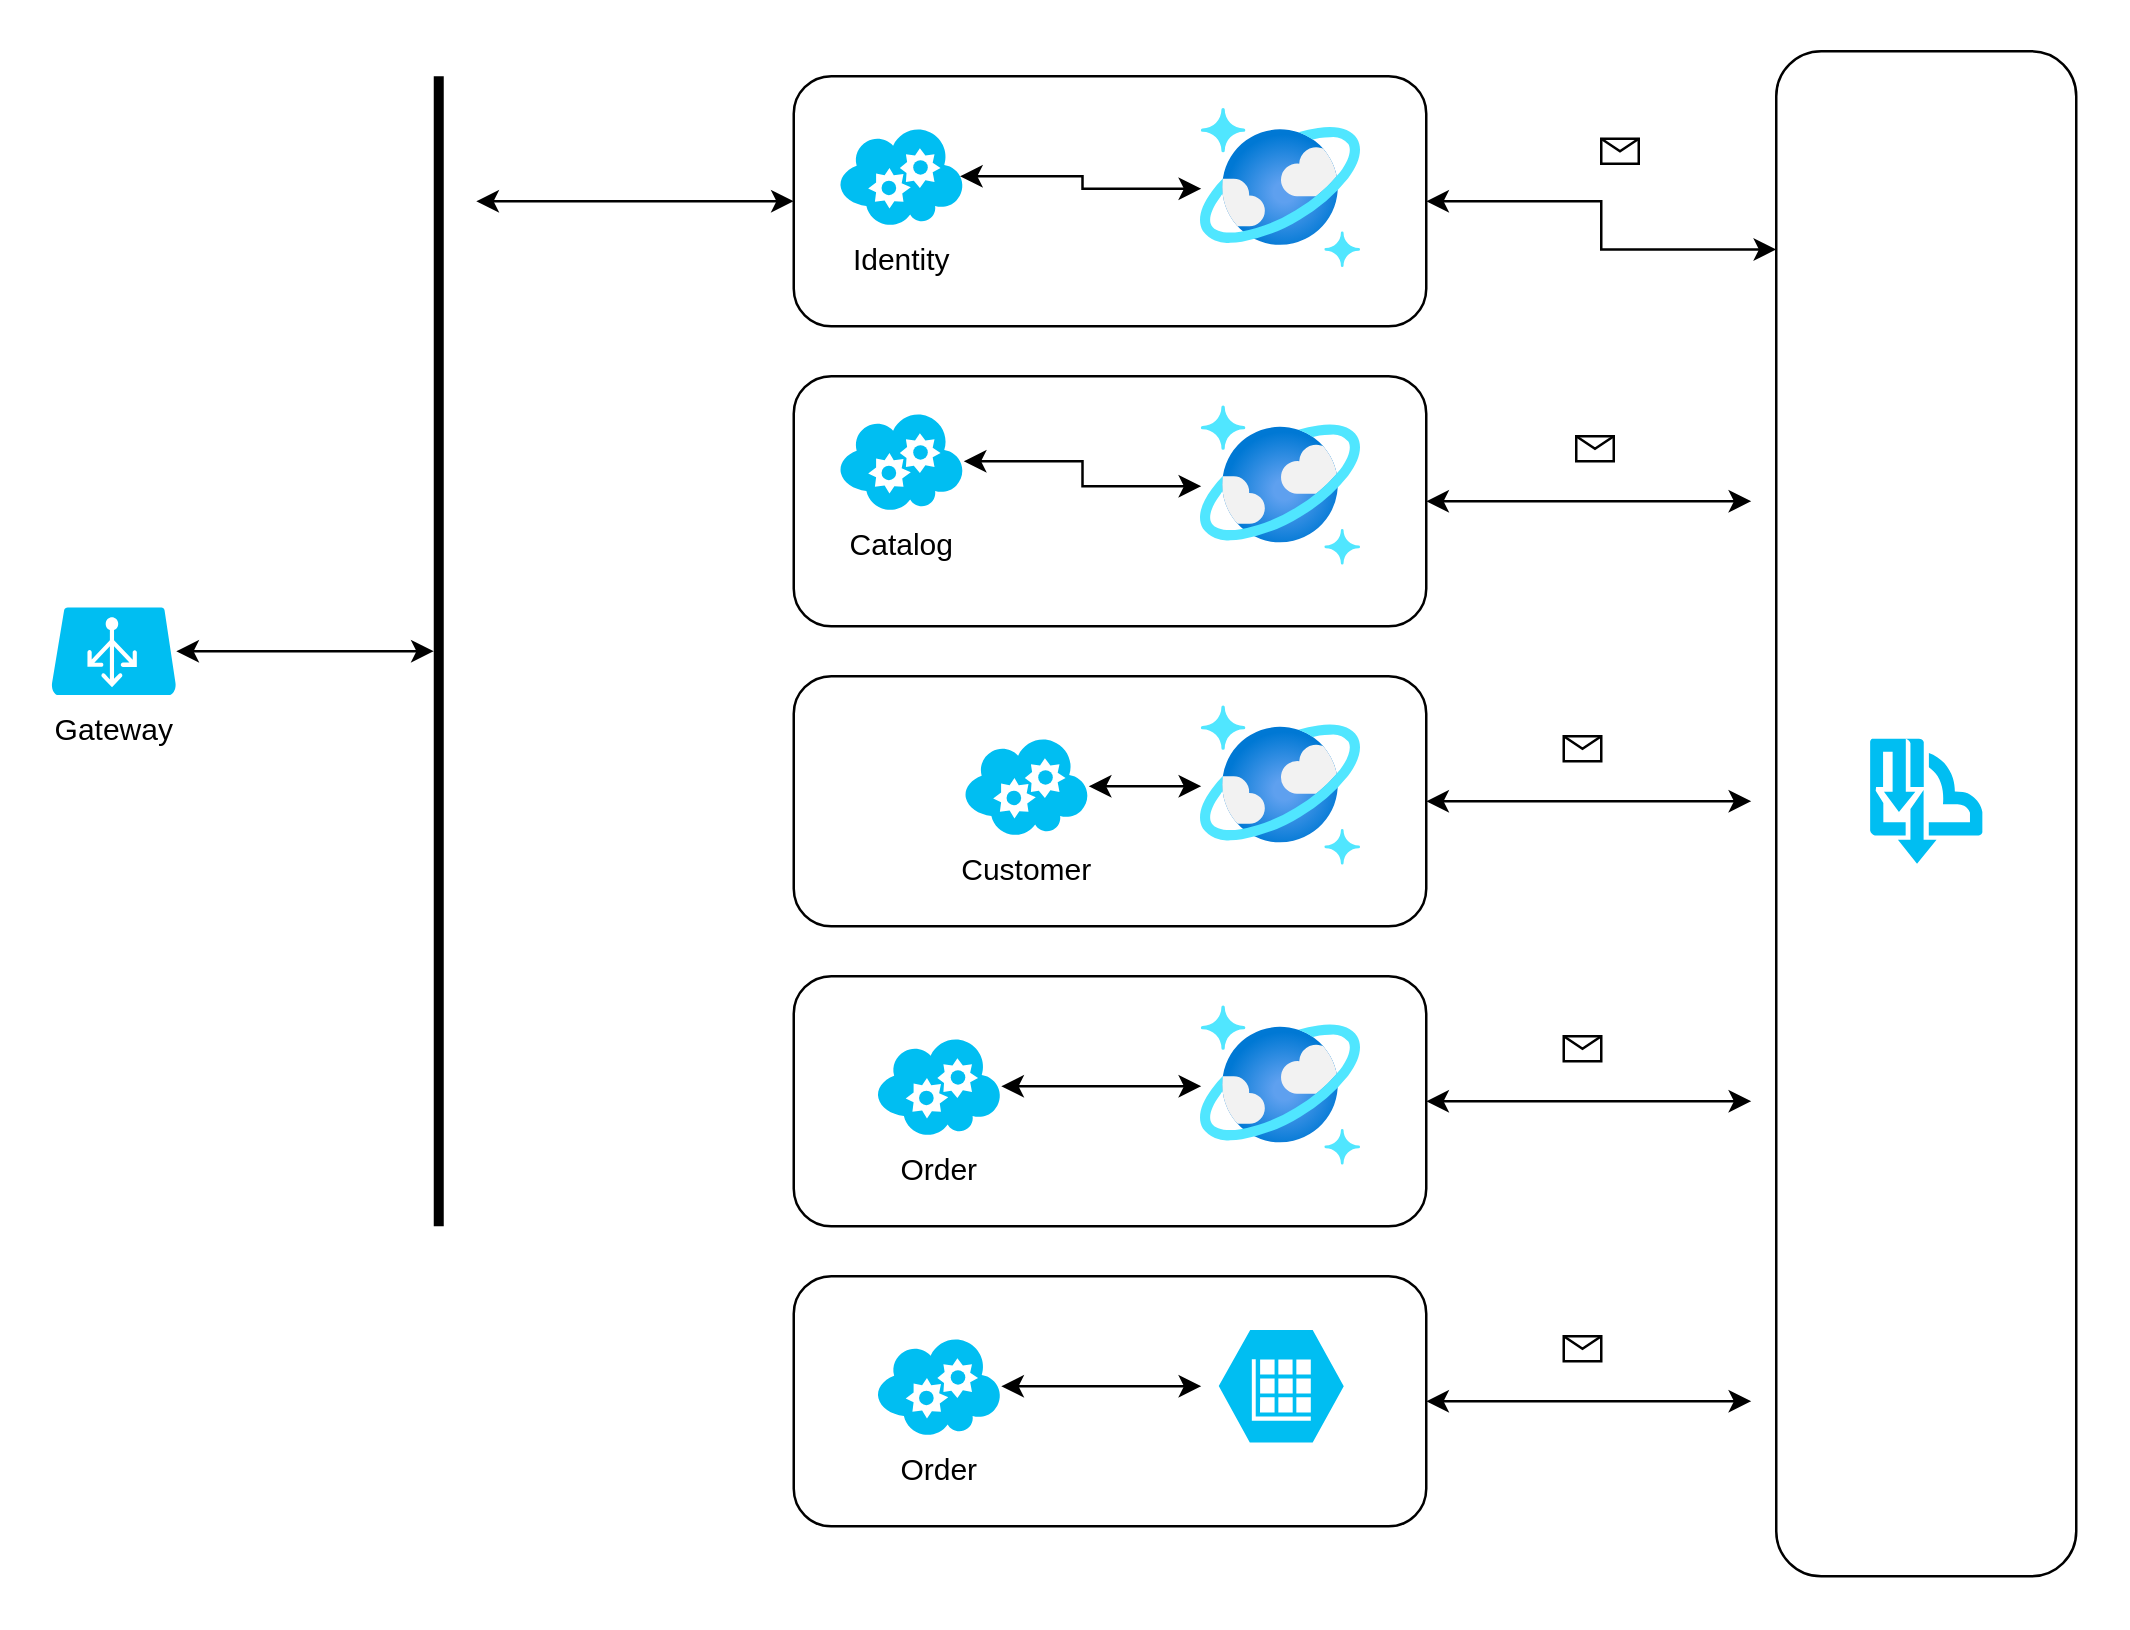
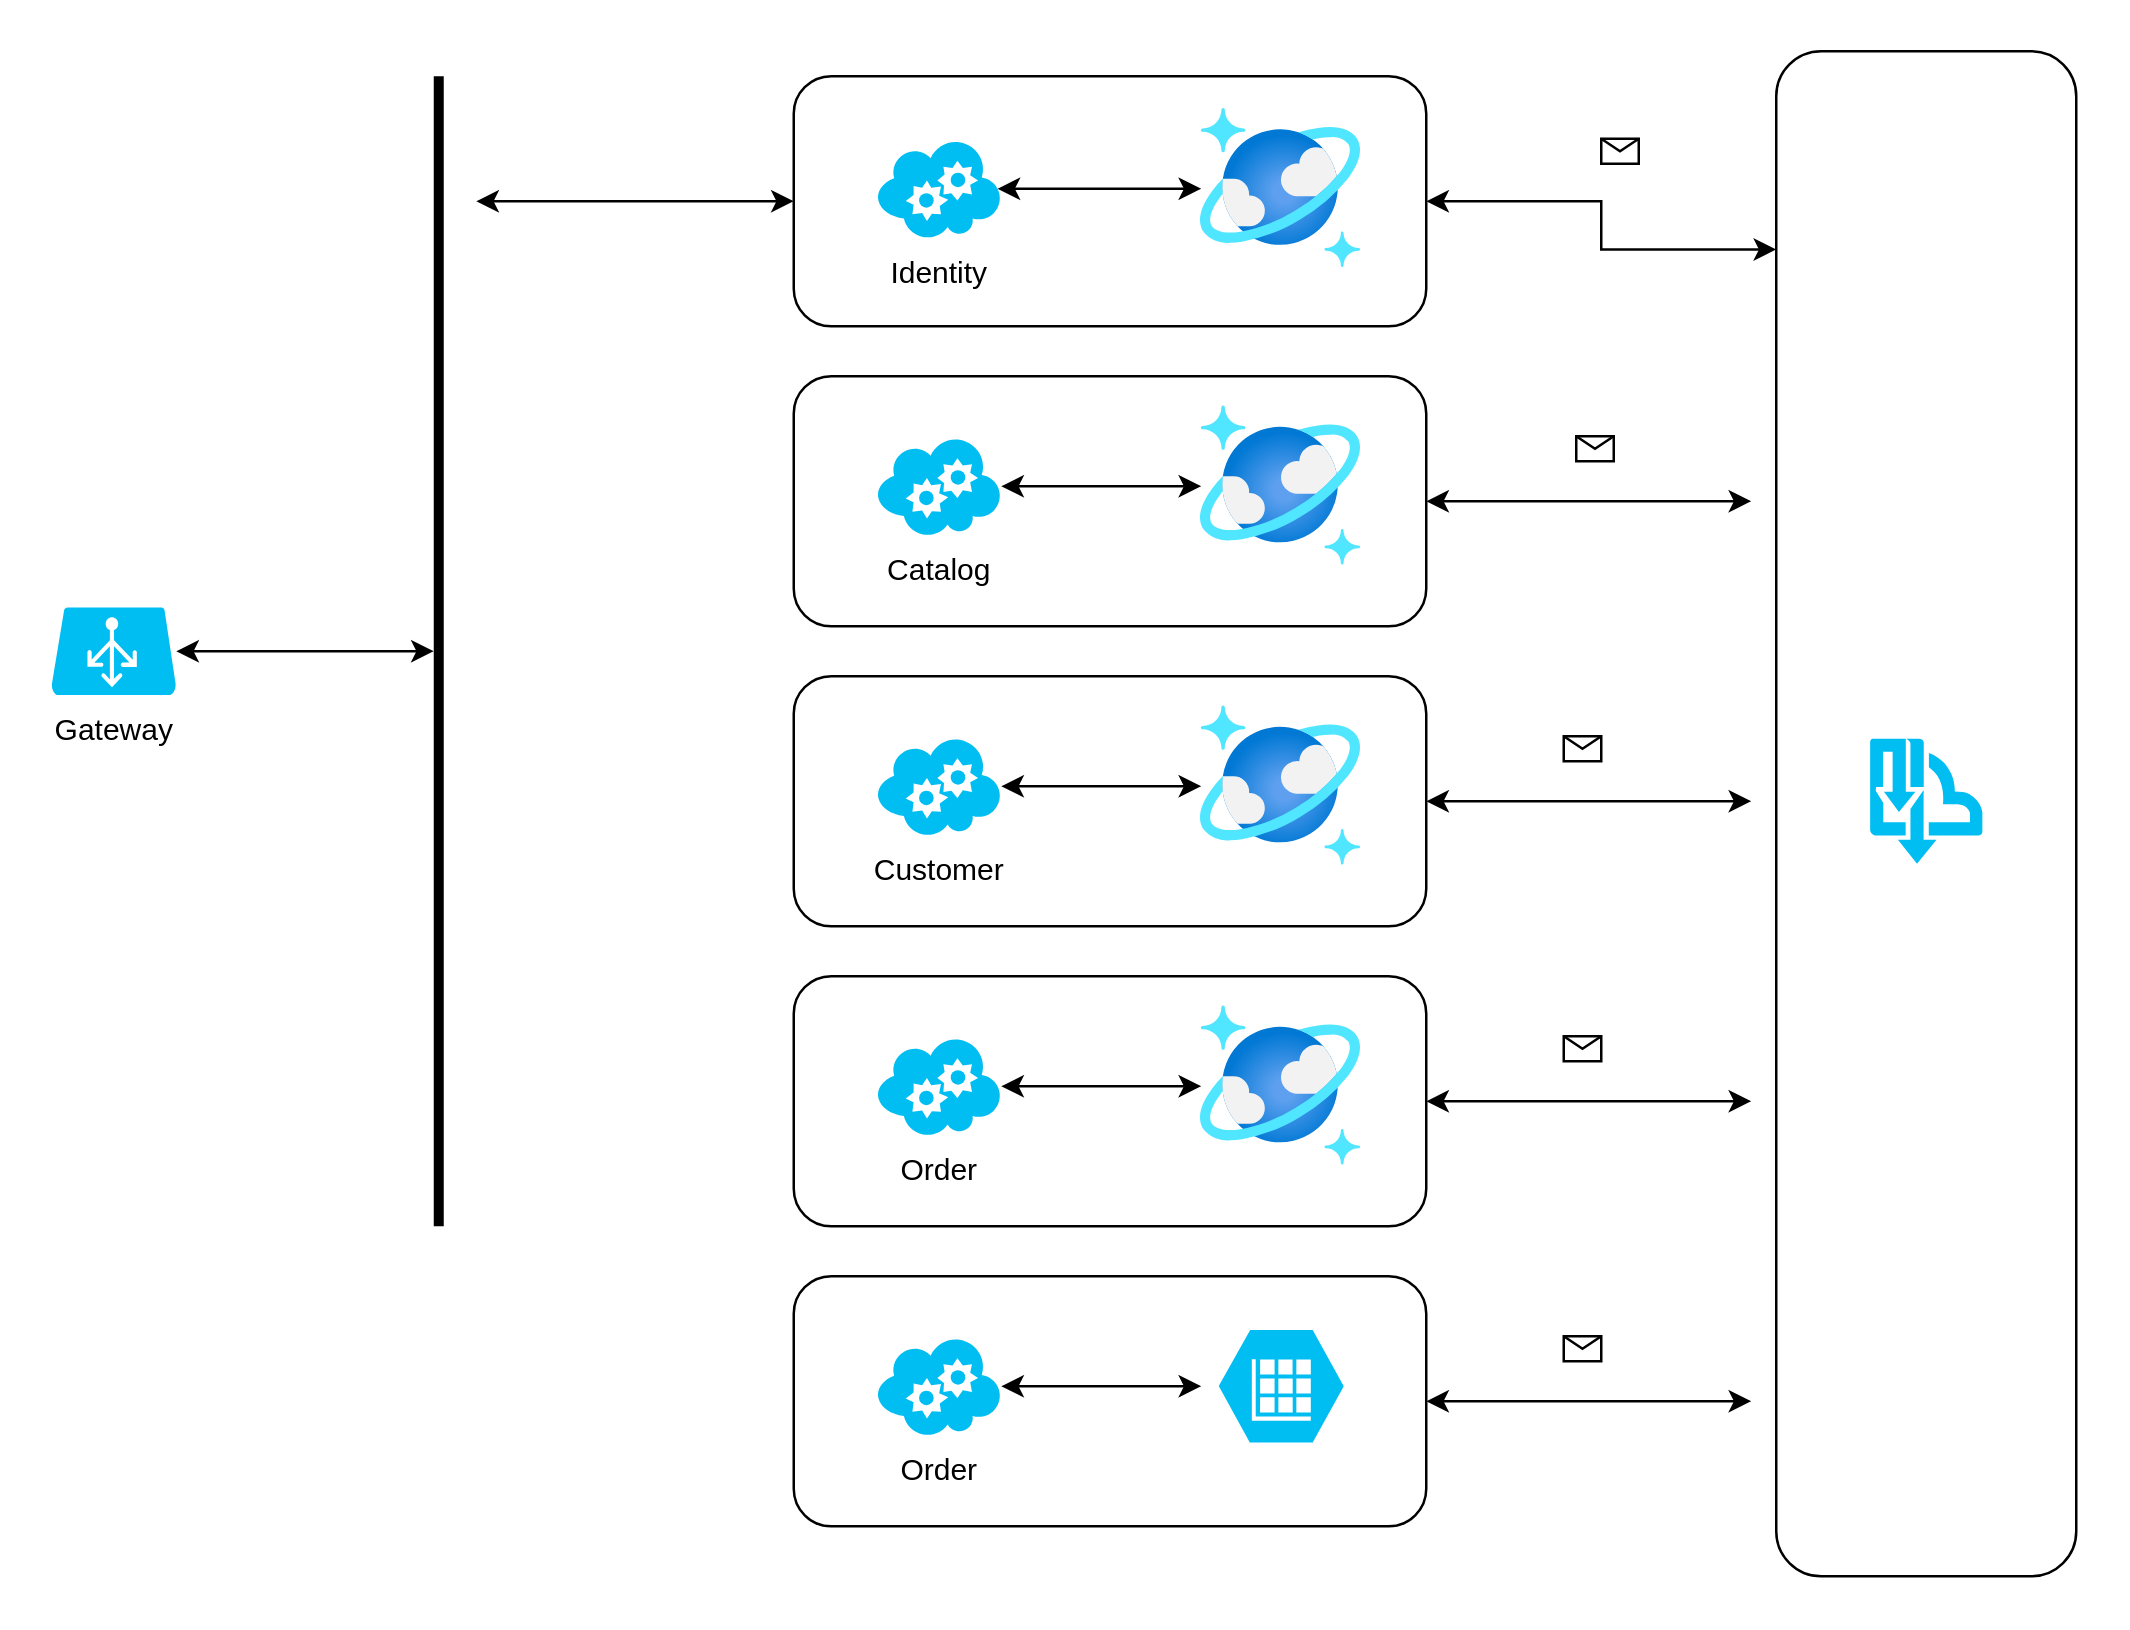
(901, 176) -> (939, 189)
(901, 461) -> (939, 486)
(1026, 786) -> (939, 786)
